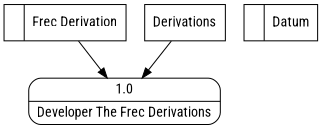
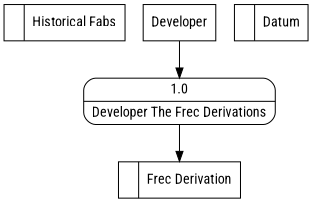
none -> (65, 23)
(185, 23) -> (179, 23)
(90, 56) -> (179, 138)
